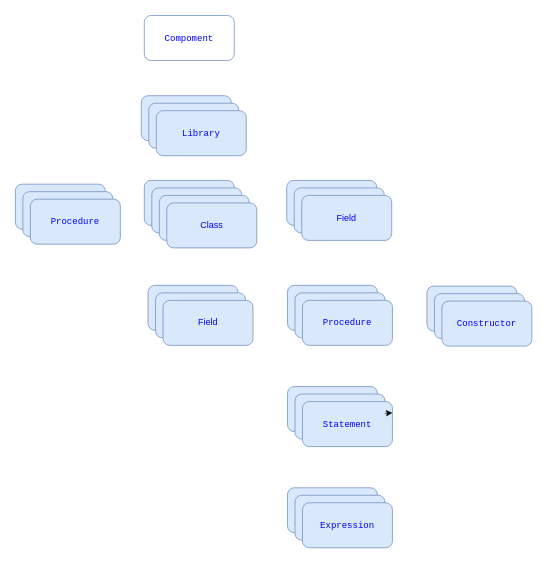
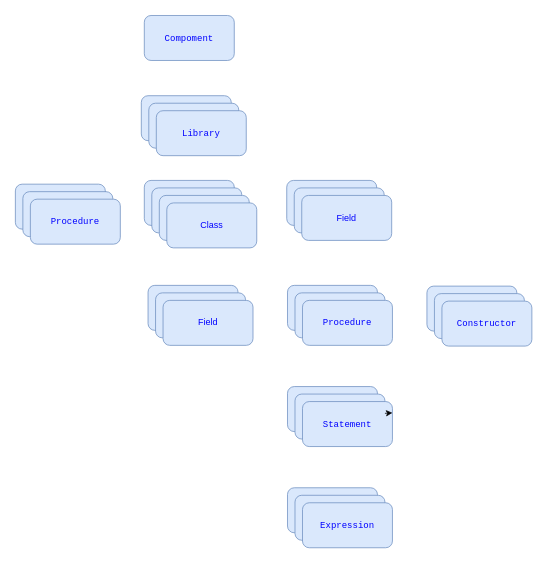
(189, 38) -> (189, 38)
